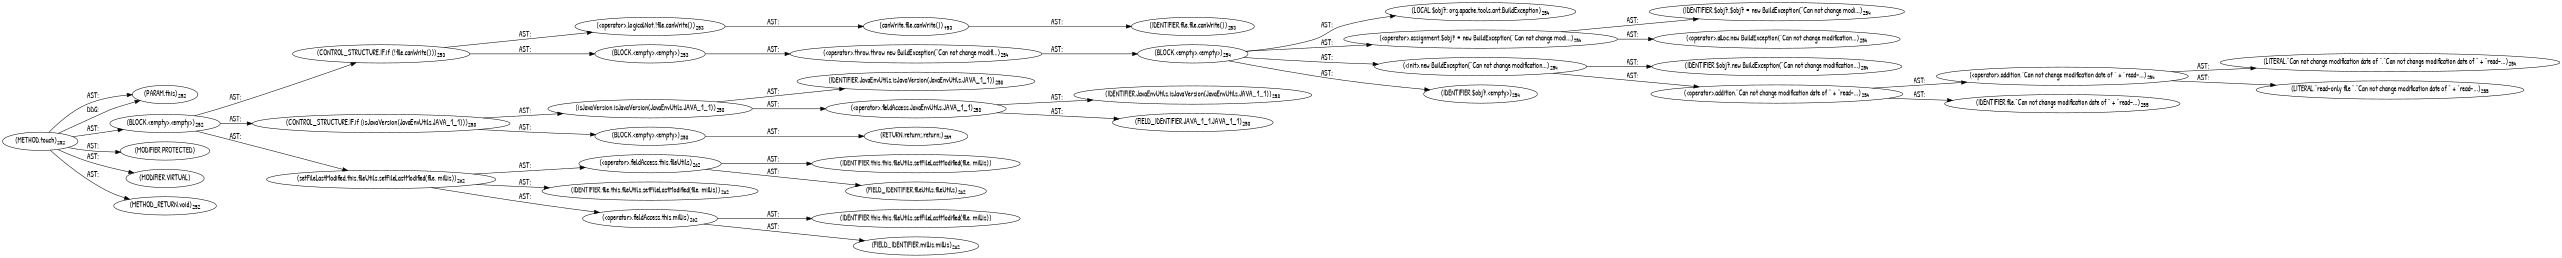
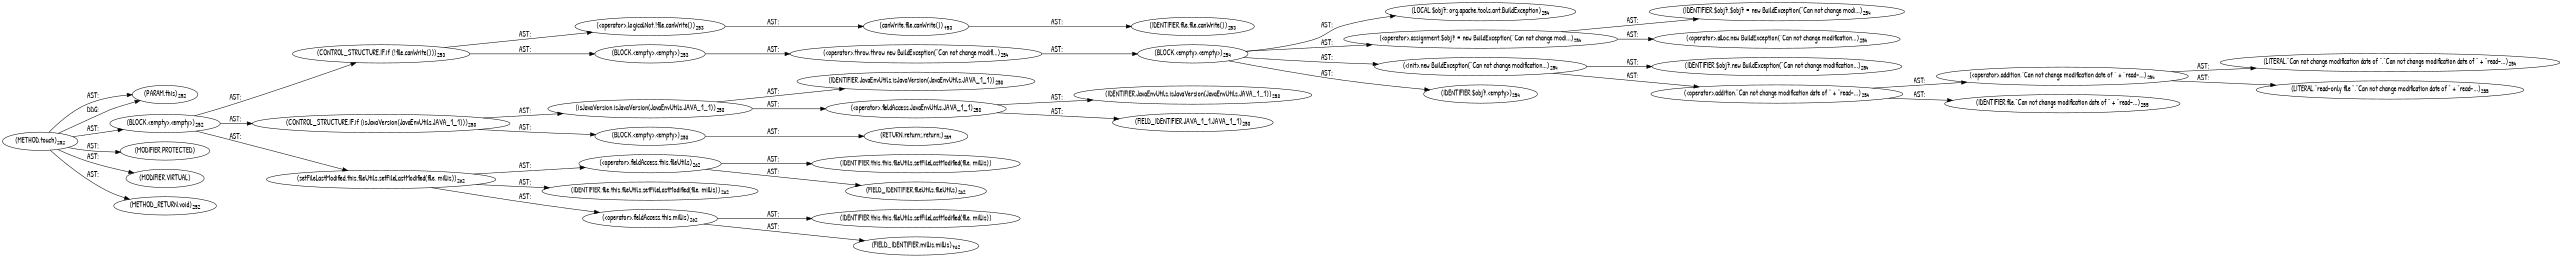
(956, 245) -> (956, 245)
